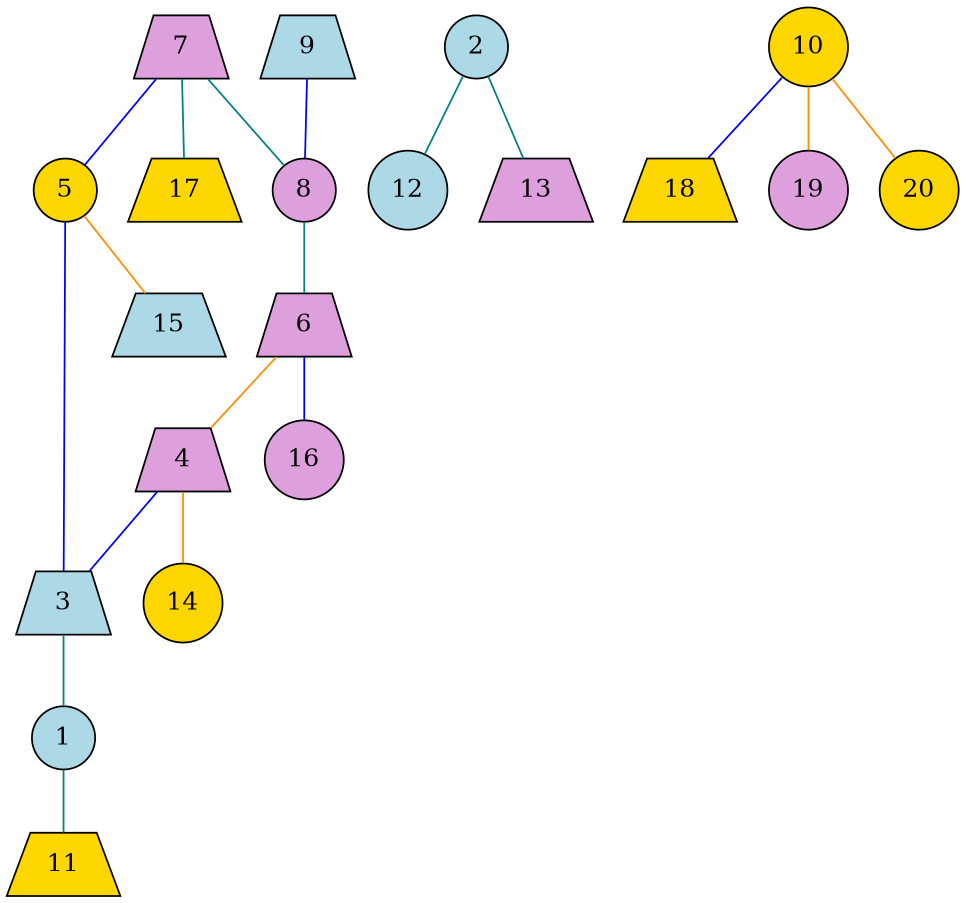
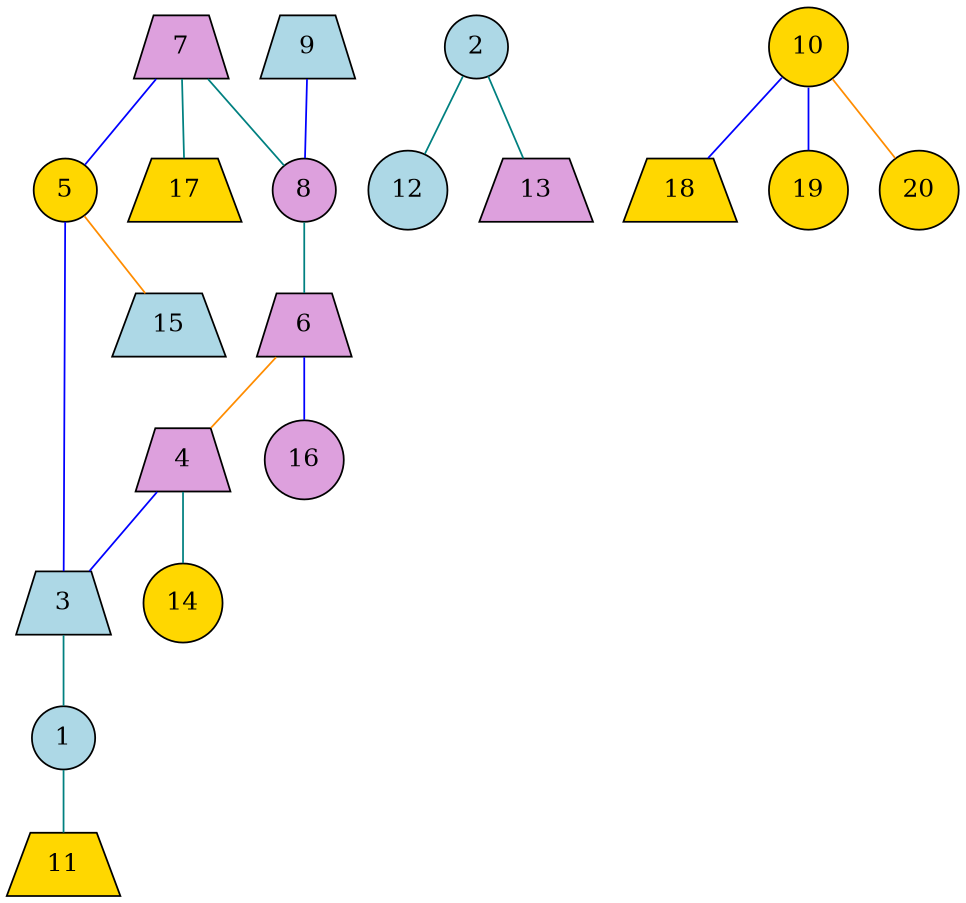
(808, 119) -> (808, 119)
(808, 190) -> (808, 190)
(183, 527) -> (183, 527)
